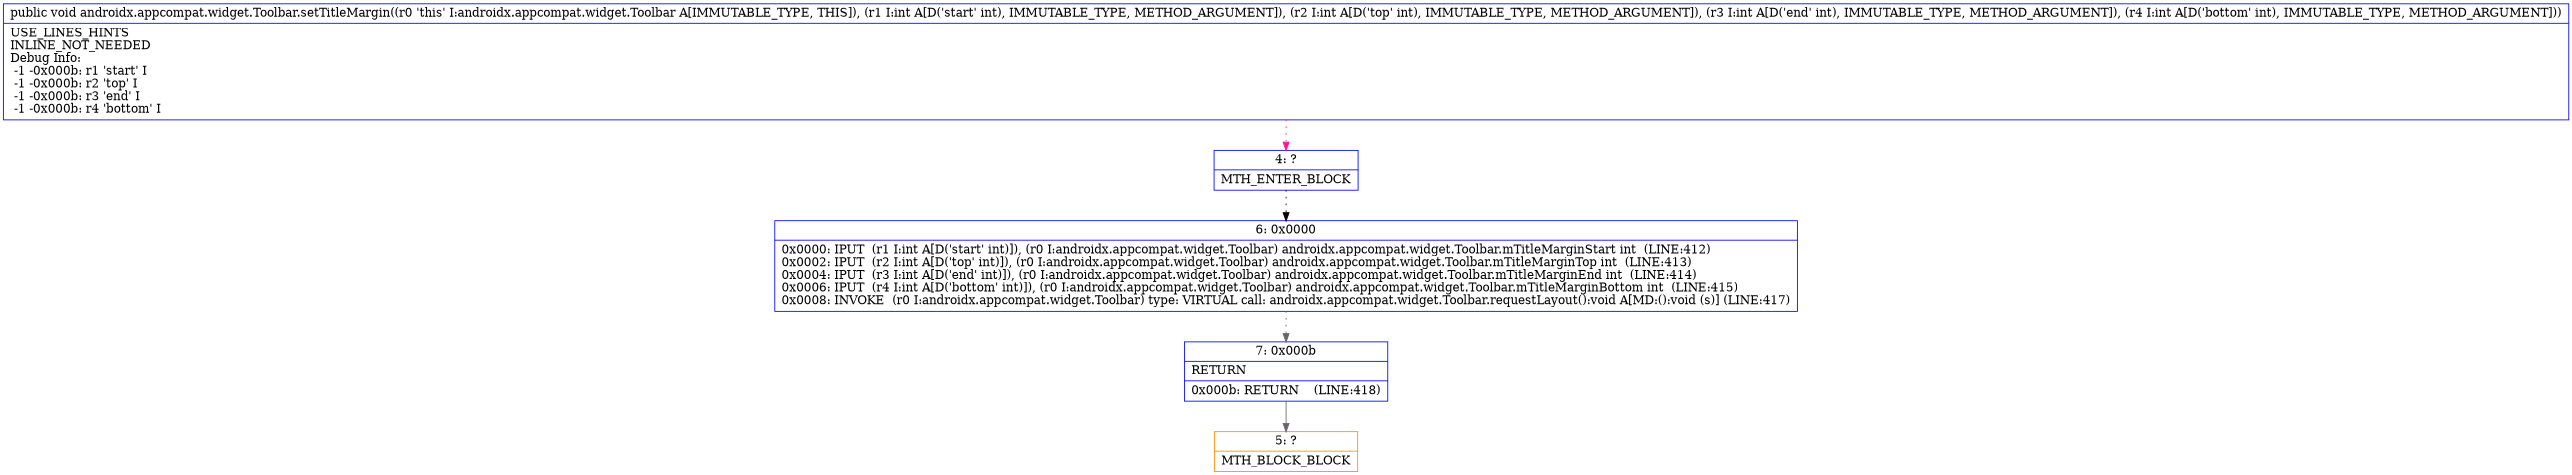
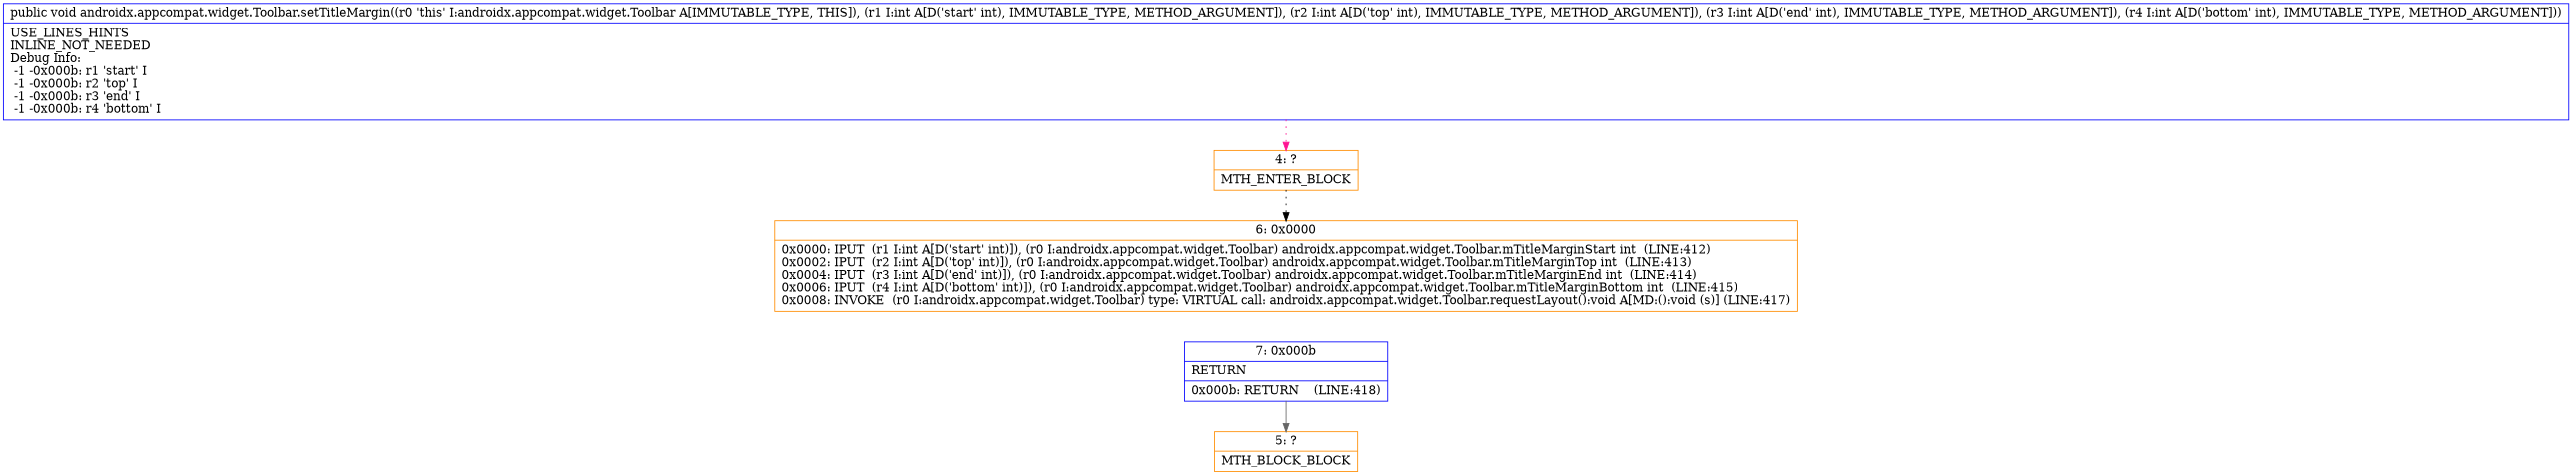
(1286, 170) -> (1286, 170)
(1286, 266) -> (1286, 266)
(1286, 322) -> none
